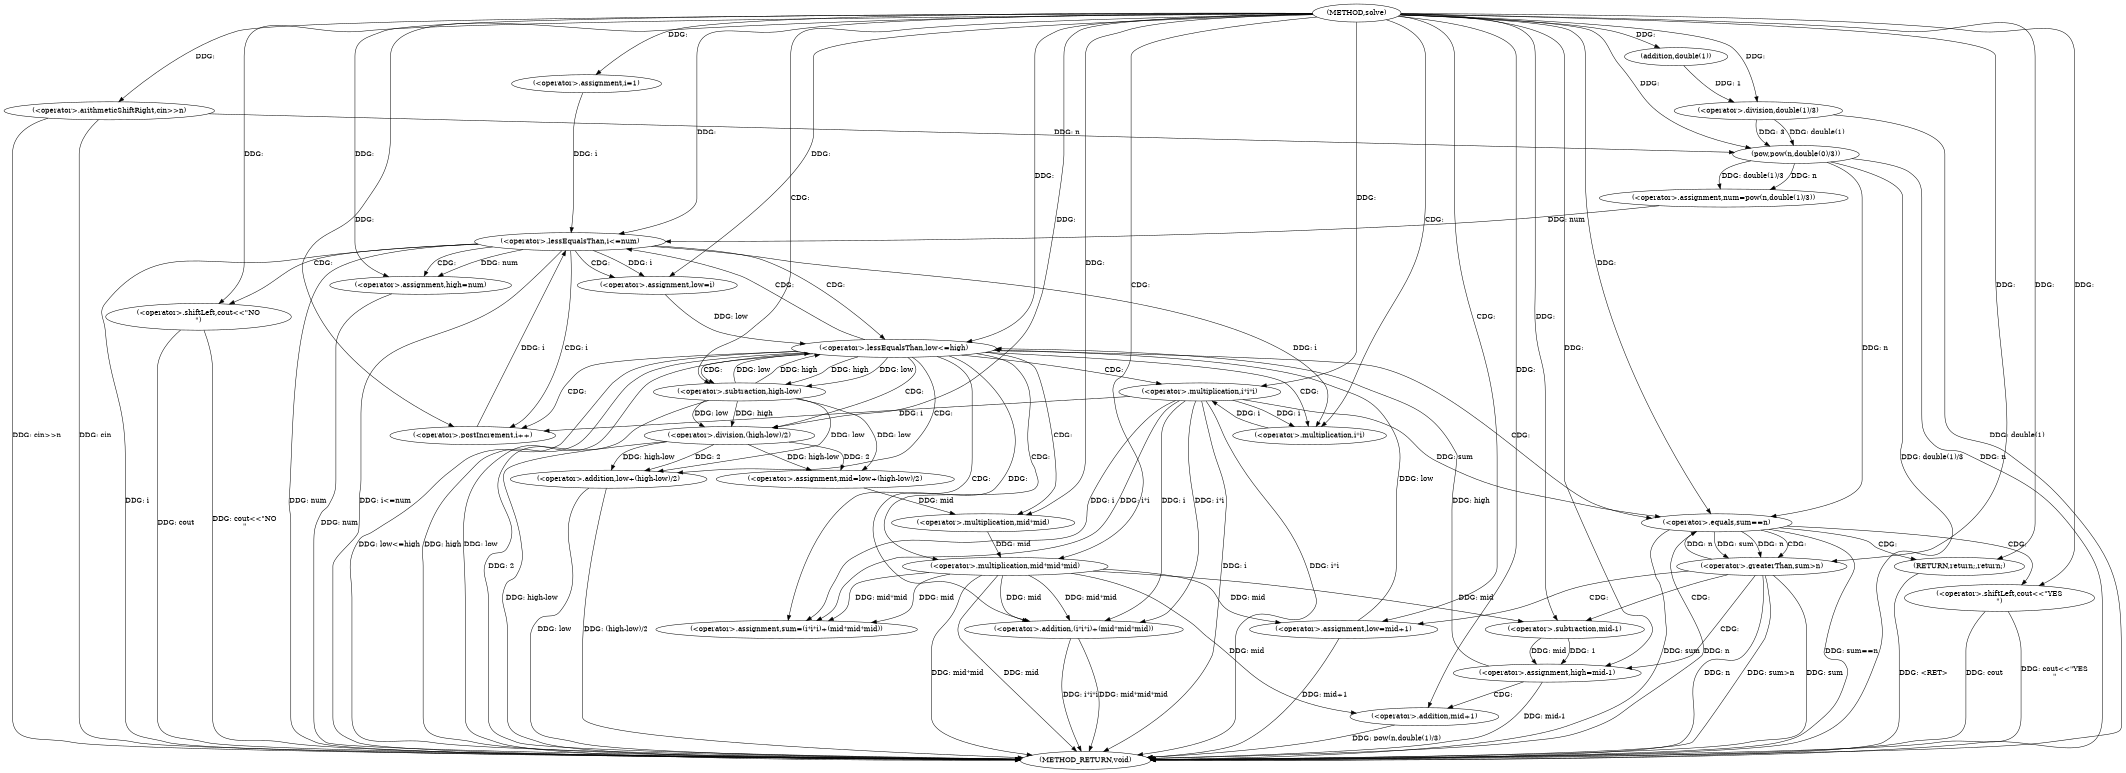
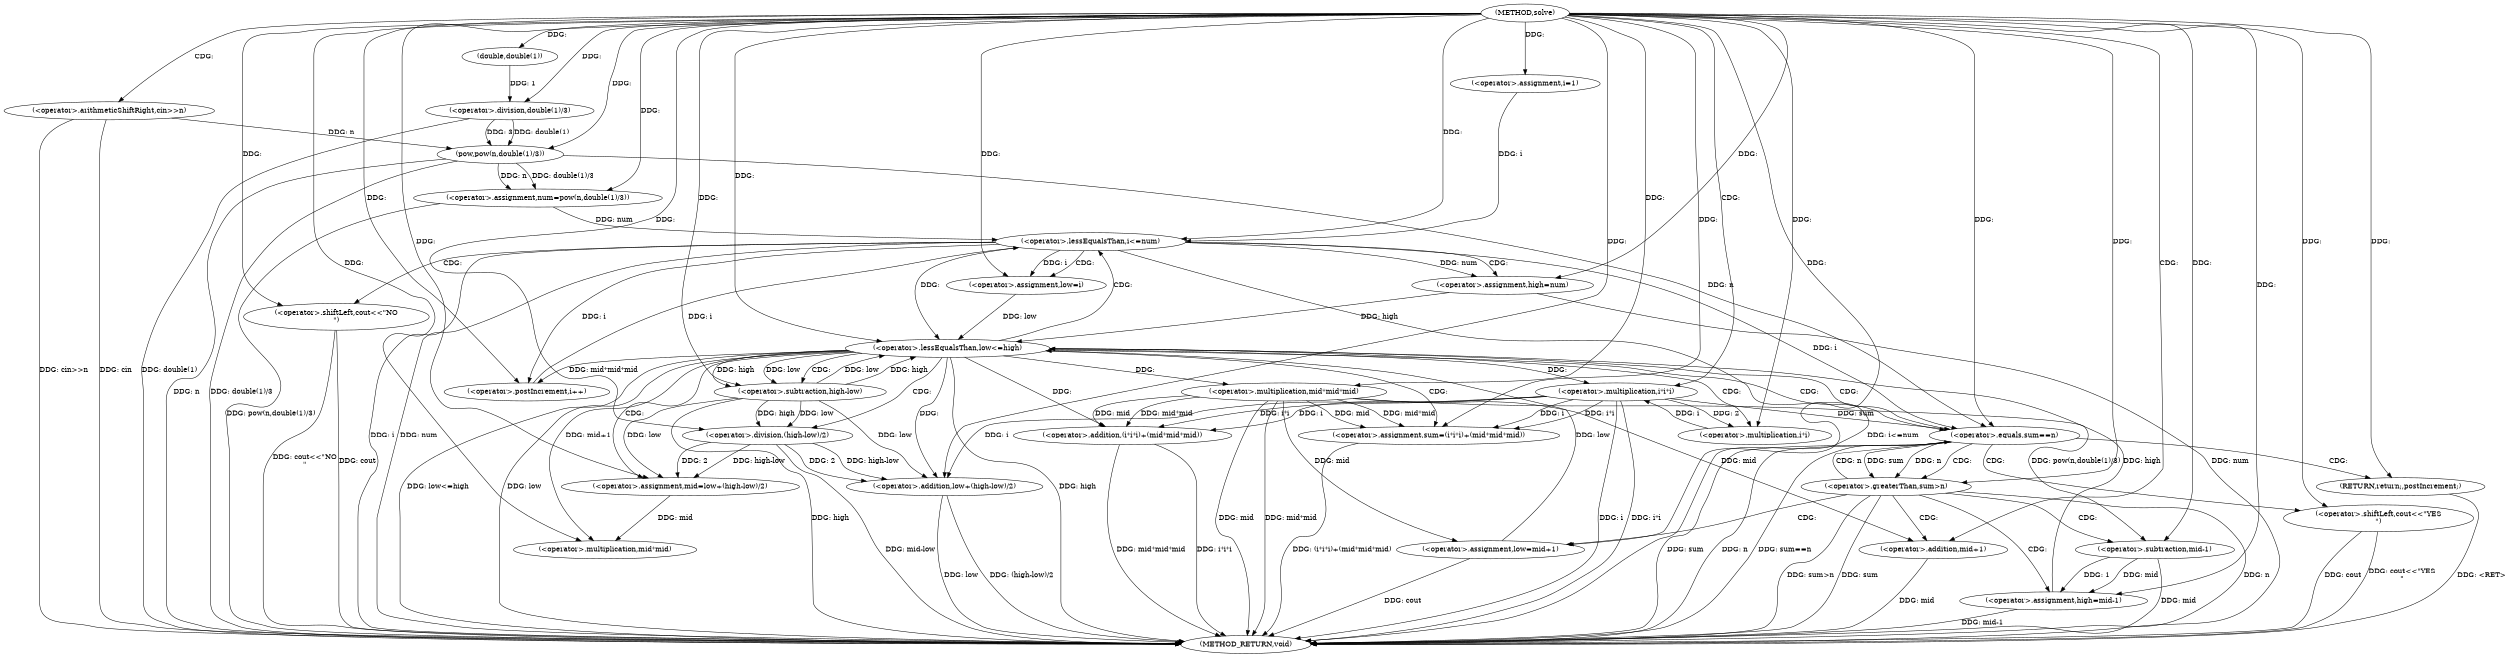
none -> (981, 18)
none -> (517, 31)
(206, 57) -> (205, 57)
(1676, 57) -> (510, 57)
(1796, 154) -> (500, 154)
(801, 198) -> (710, 198)
(1367, 198) -> (1732, 198)
(1436, 220) -> (1803, 220)
none -> (1699, 269)
(837, 285) -> (931, 285)
(1142, 285) -> (1656, 198)
(1018, 286) -> (1566, 267)
(1487, 317) -> (1818, 263)
none -> (1236, 319)
none -> (1406, 337)
(576, 348) -> (594, 317)
(1115, 370) -> (1559, 370)
(1527, 370) -> (2170, 263)
none -> (1691, 371)
none -> (699, 384)
(578, 392) -> (604, 370)
(945, 414) -> (930, 414)
(1289, 414) -> (1726, 414)
(796, 416) -> (1235, 407)
(1064, 436) -> (588, 436)
(1042, 457) -> (1146, 370)
none -> (1311, 536)
(994, 544) -> none
(1700, 545) -> (1849, 461)
(501, 566) -> (831, 518)
(1959, 566) -> (2401, 487)
(532, 598) -> (910, 550)
(1476, 598) -> (2076, 461)
none -> (289, 629)
none -> (1898, 631)
(1488, 694) -> (1908, 516)
(1325, 695) -> (1403, 601)
(1397, 739) -> (1917, 601)
